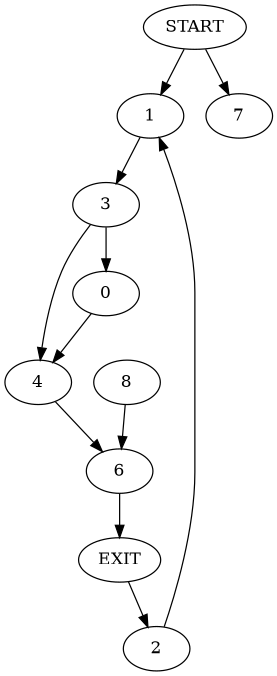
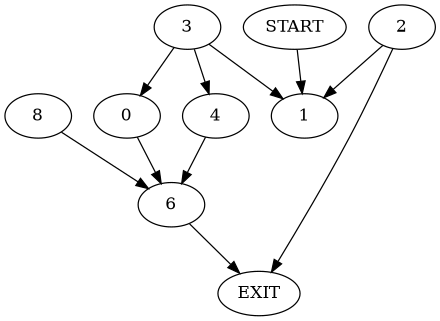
(239, 116) -> none
(131, 155) -> (241, 68)
(76, 333) -> (146, 155)
(136, 599) -> (339, 157)
